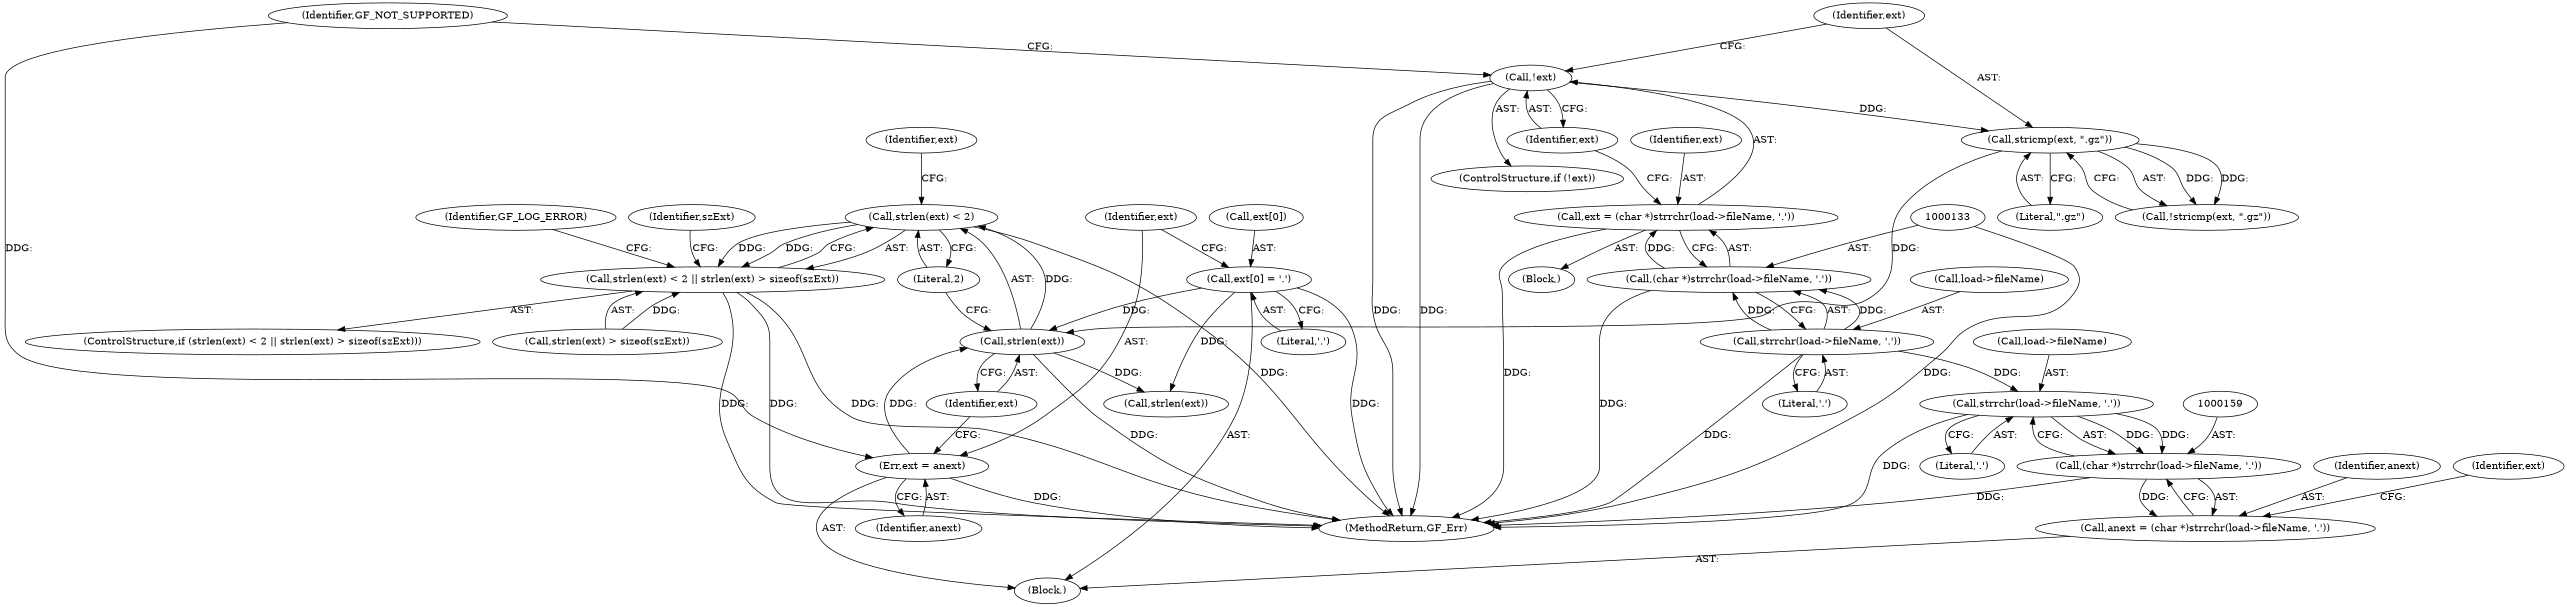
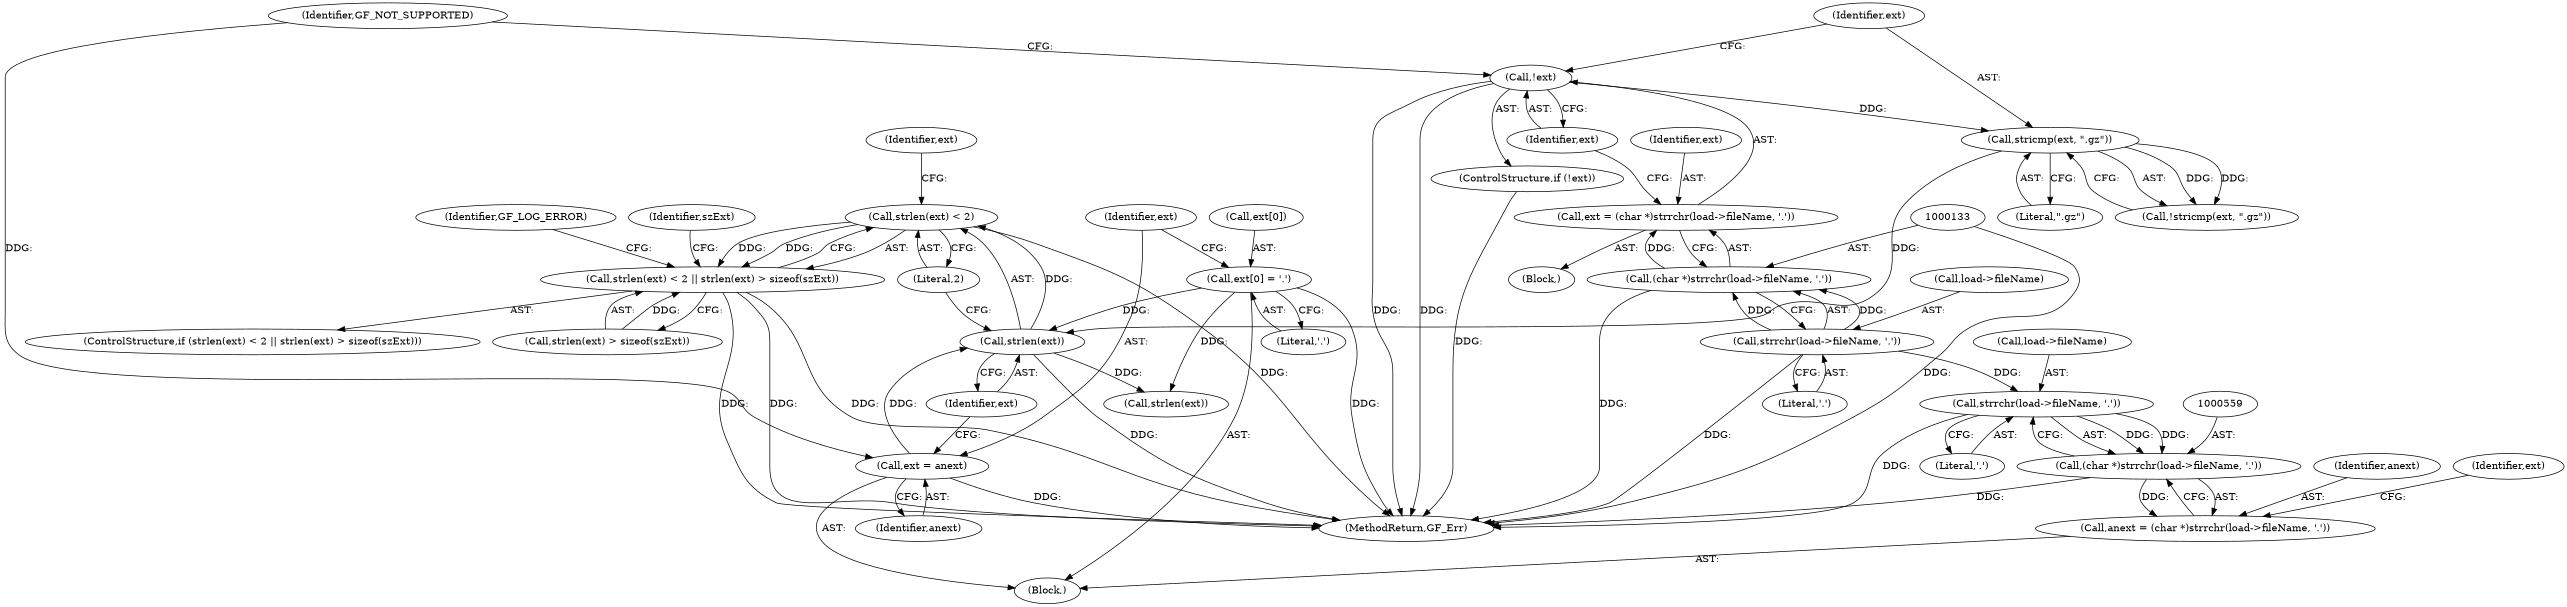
none -> (689, 314)
(1503, 346) -> (1454, 348)
(2220, 404) -> (2220, 404)
(922, 466) -> (922, 466)
